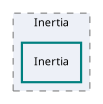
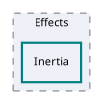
(52, 24) -> (52, 24)
